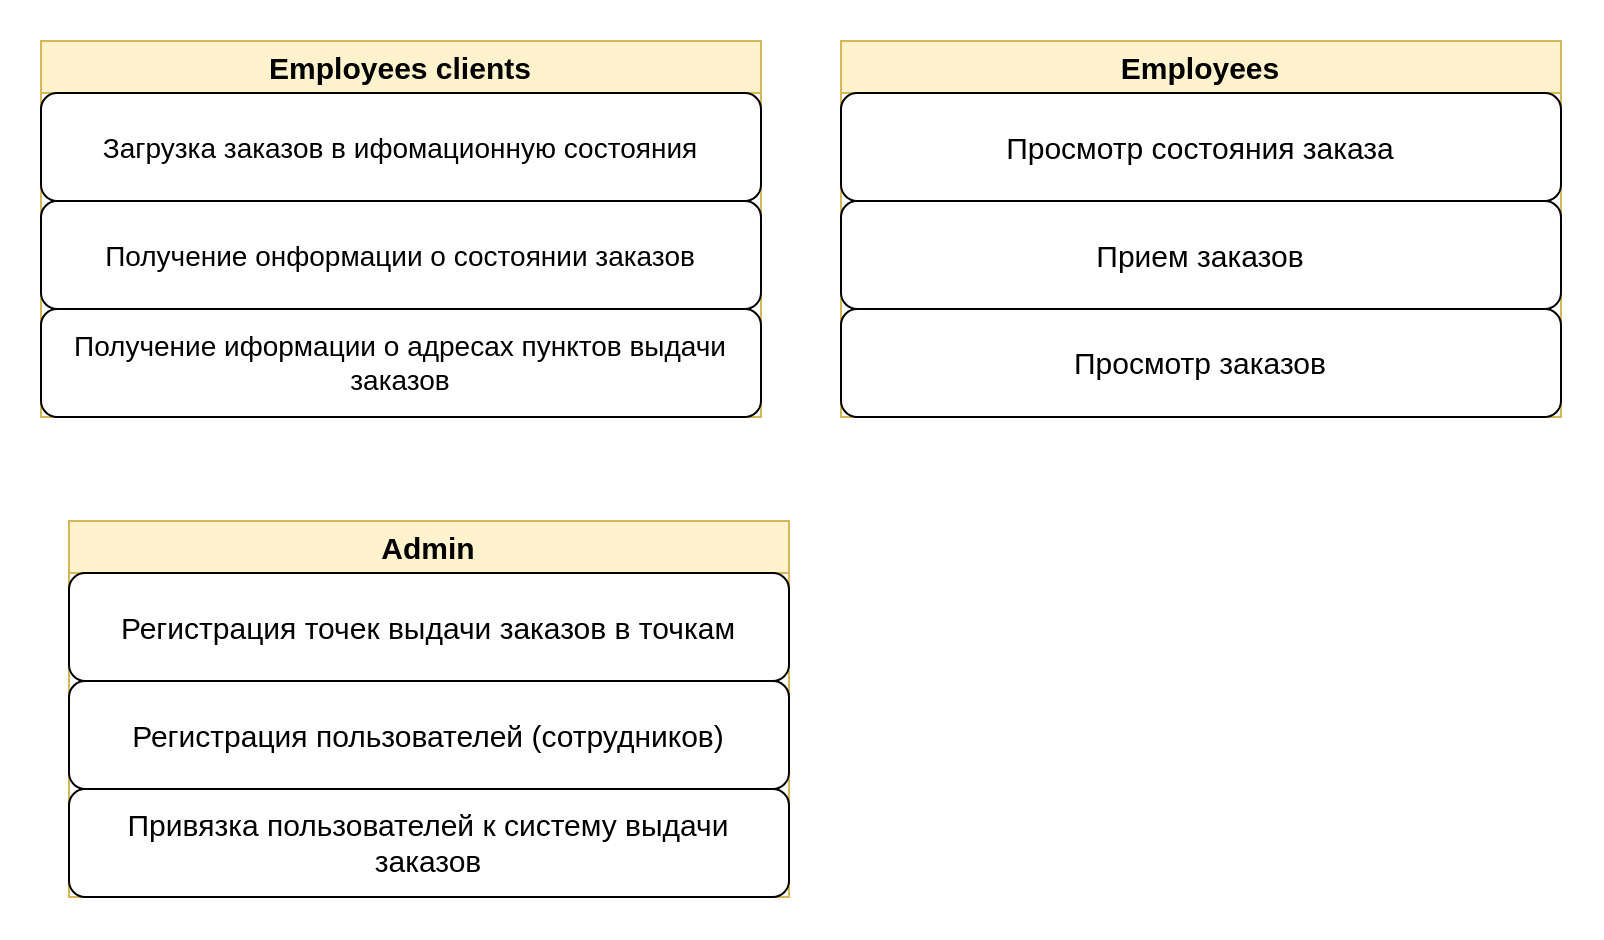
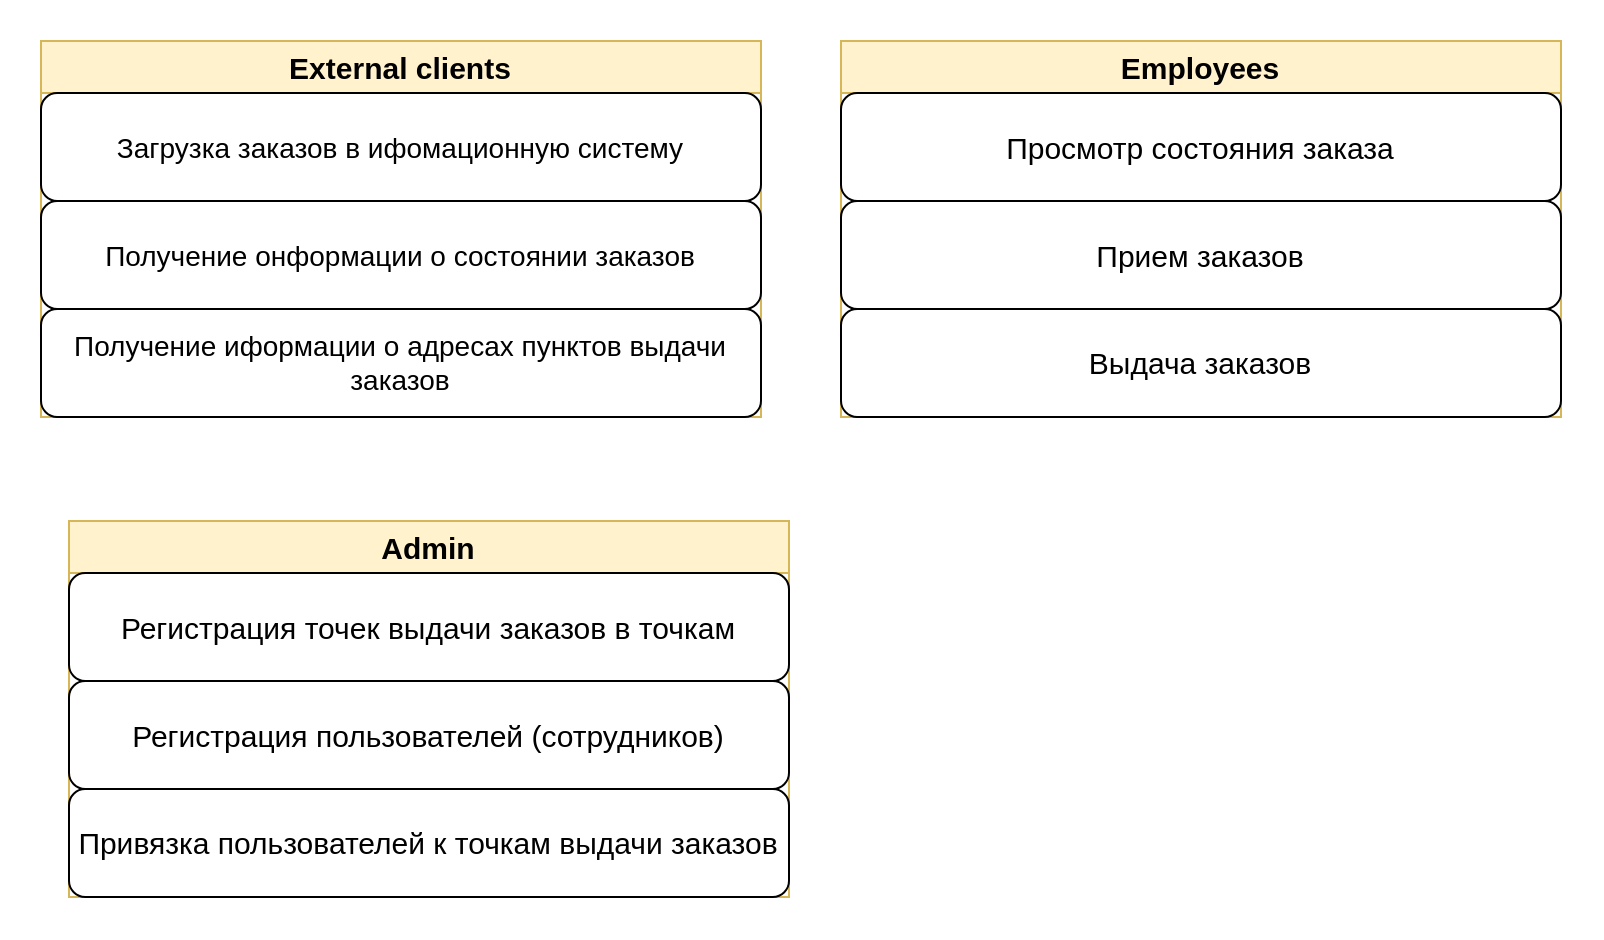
(400, 69) -> (400, 69)
(400, 149) -> (400, 149)
(1201, 363) -> (1201, 363)
(429, 843) -> (429, 843)
